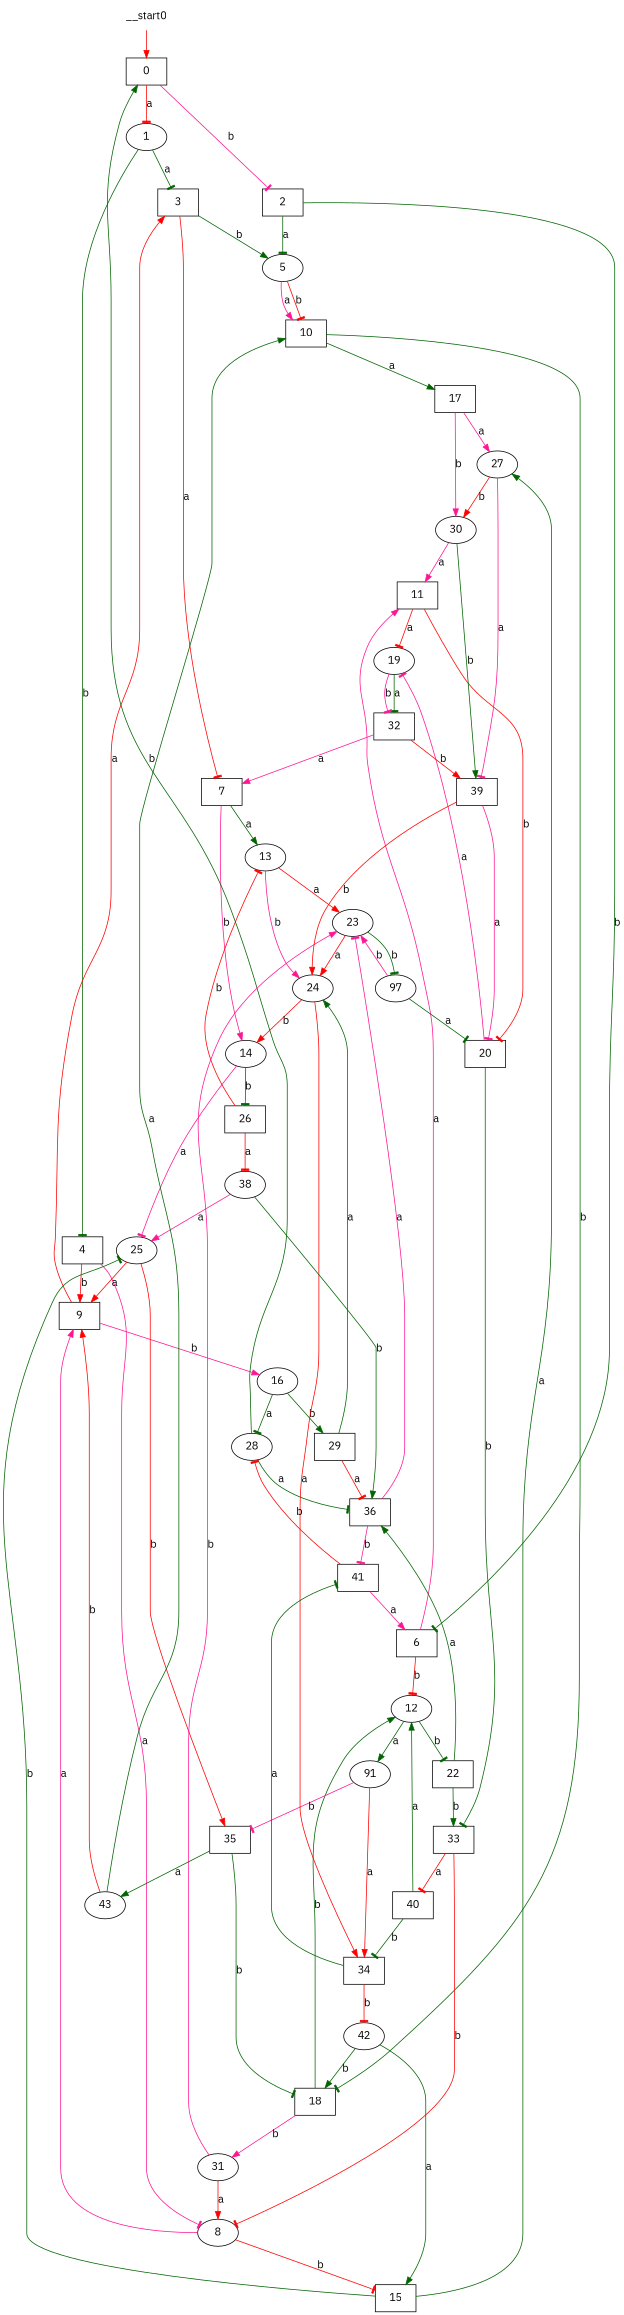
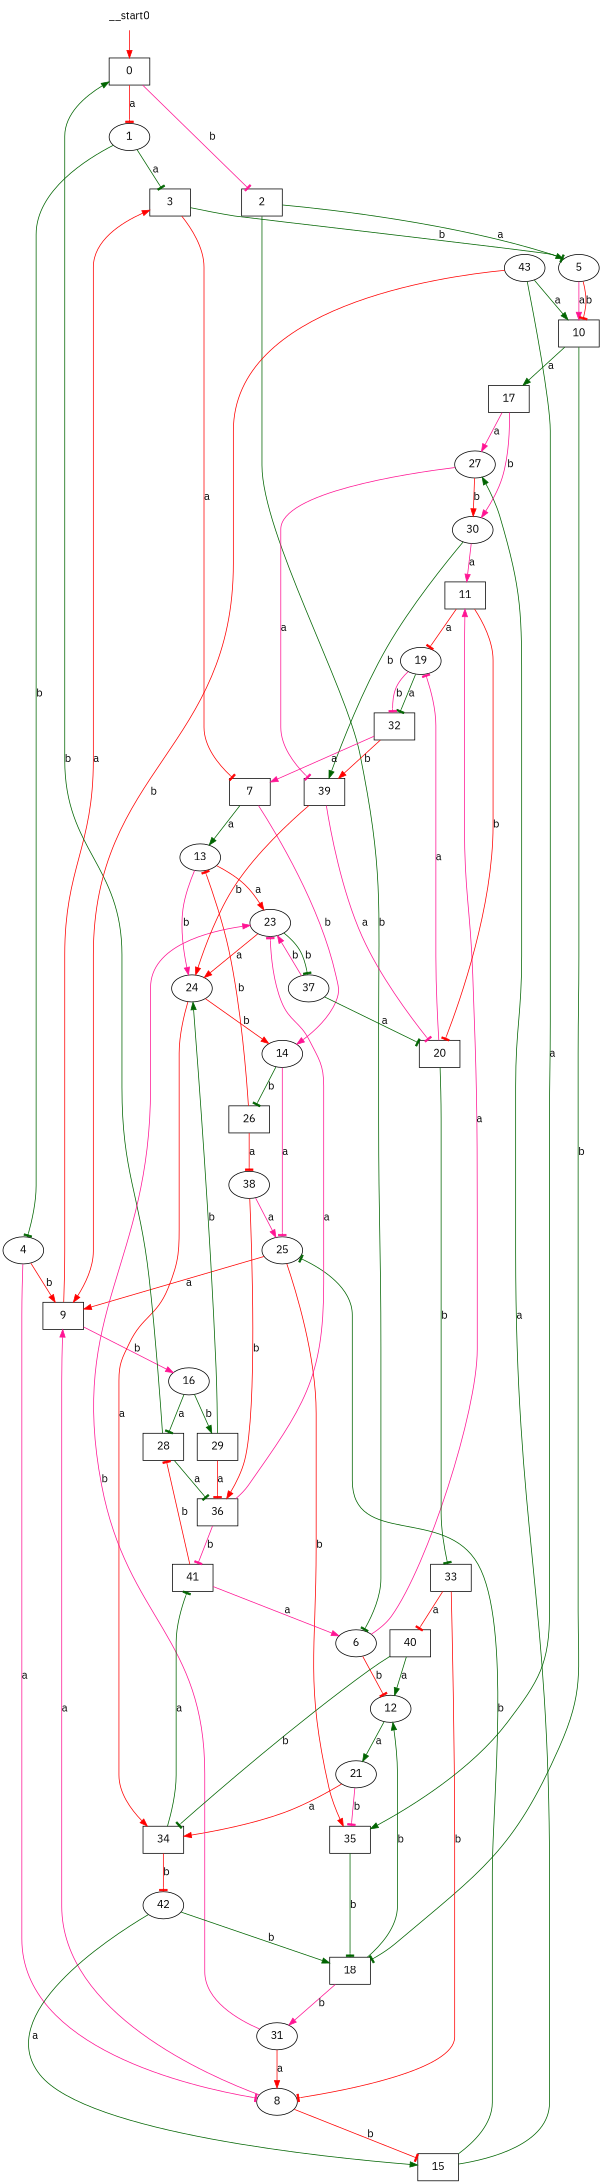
(396, 988) -> (309, 988)
(350, 1218) -> (212, 1218)
(83, 1250) -> (23, 1250)
(361, 1327) -> (253, 1347)
(252, 1447) -> (163, 1447)
(417, 1643) -> (356, 1643)
(370, 1774) -> (356, 1774)
(453, 1774) -> none
(169, 1872) -> (550, 1090)
